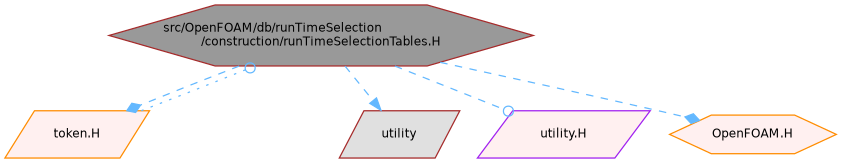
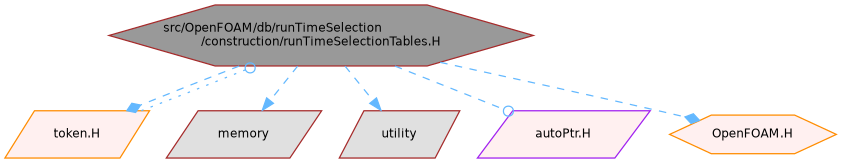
none -> (244, 134)
(564, 134) -> (564, 134)
